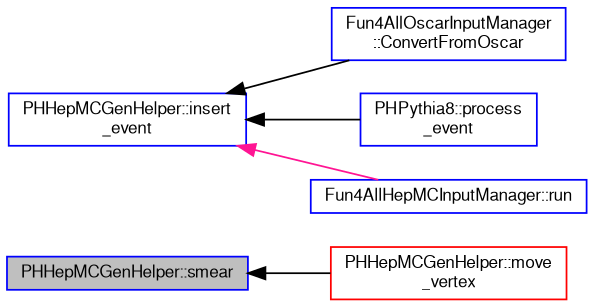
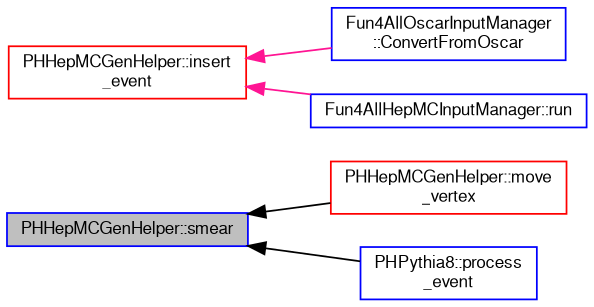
(297, 74) -> (298, 52)
(127, 120) -> (127, 72)
(312, 120) -> (313, 255)
